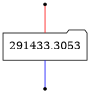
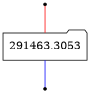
(45, 47) -> (45, 47)
